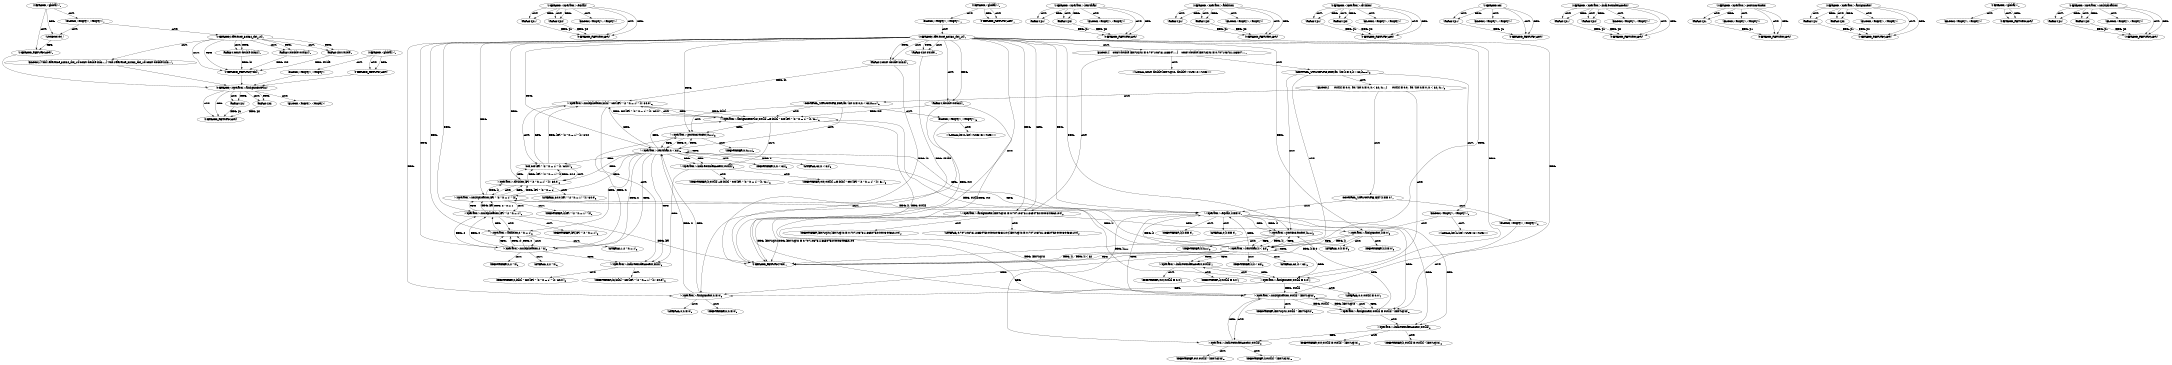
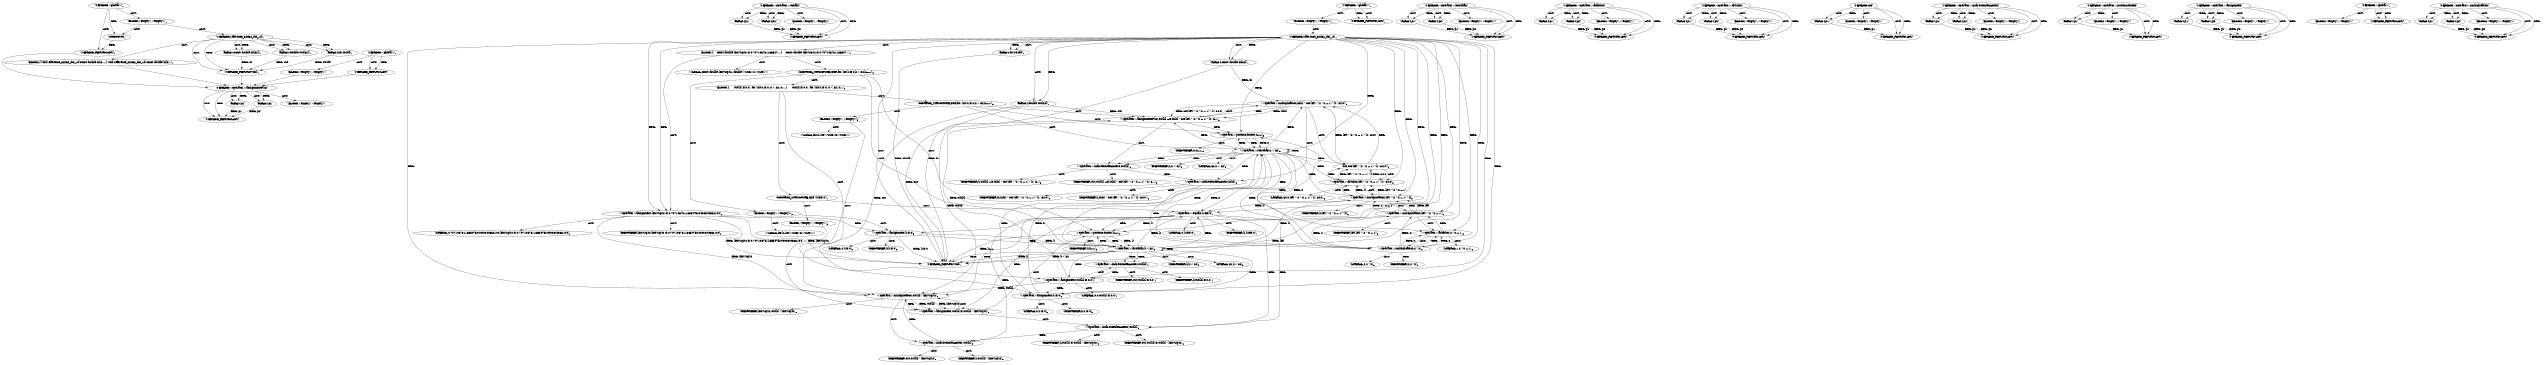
(694, 143) -> (1243, 143)
(767, 159) -> (1233, 159)
(519, 257) -> (1406, 257)
(579, 257) -> (1220, 244)
(1374, 273) -> (1037, 273)
